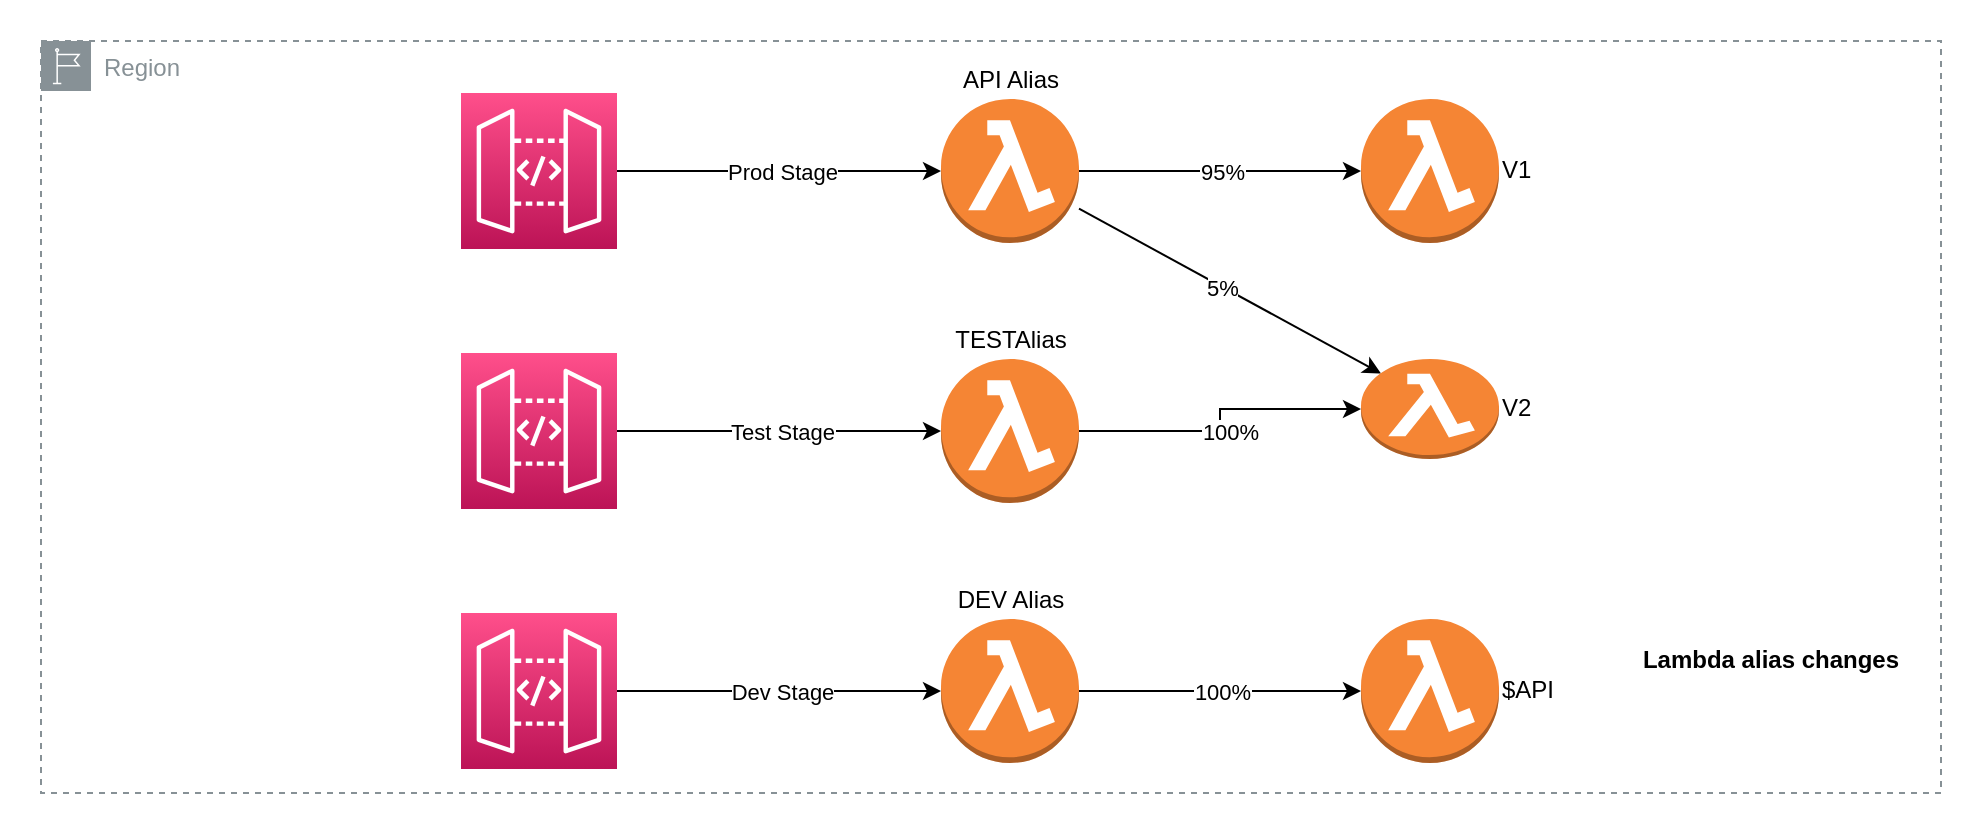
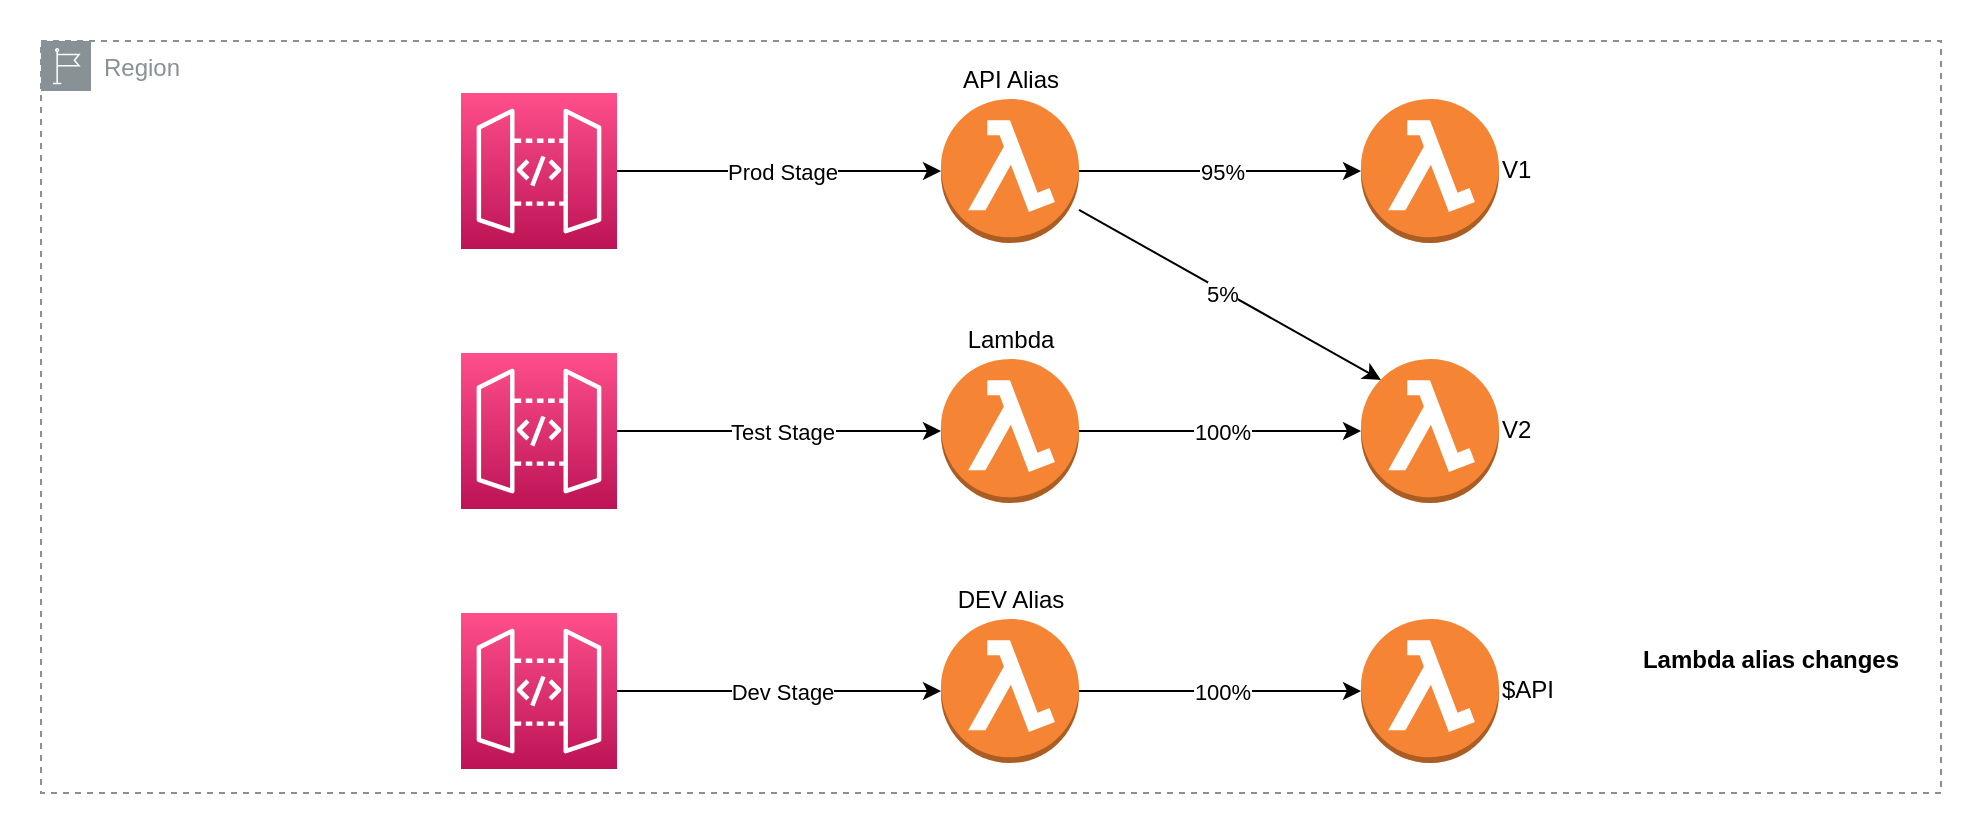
(1012, 339) -> (1012, 339)
(1430, 409) -> (1430, 431)
